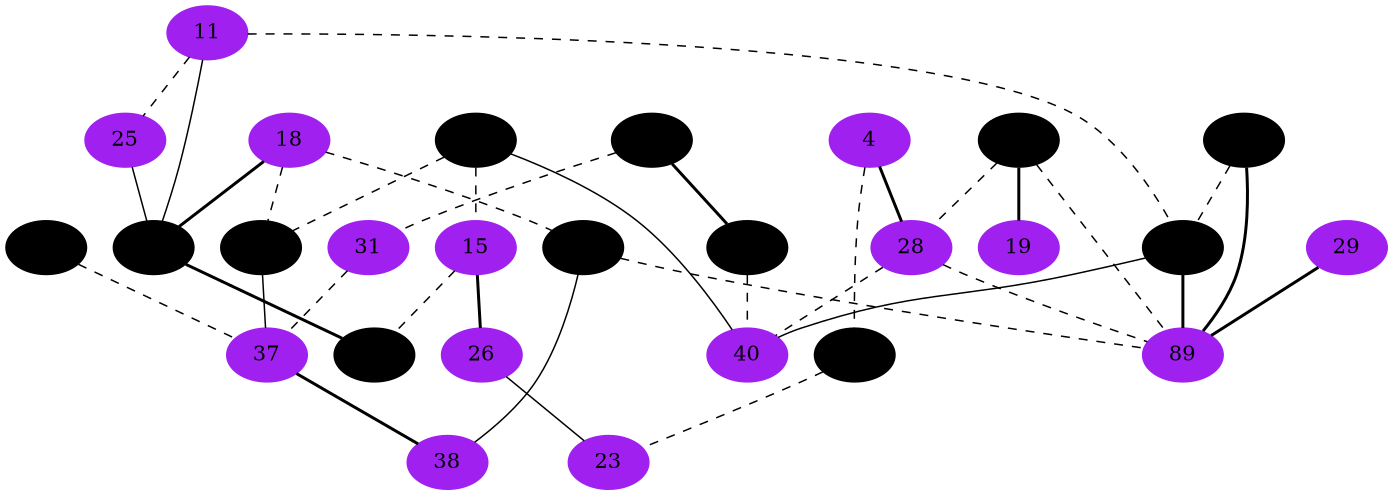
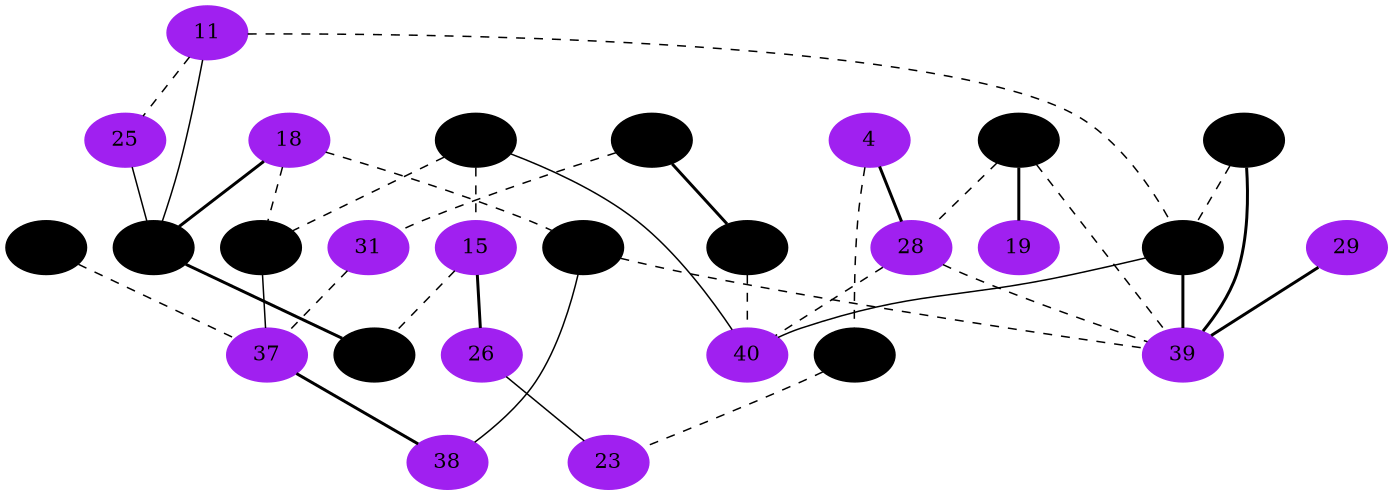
(1183, 355) -> (1183, 355)
